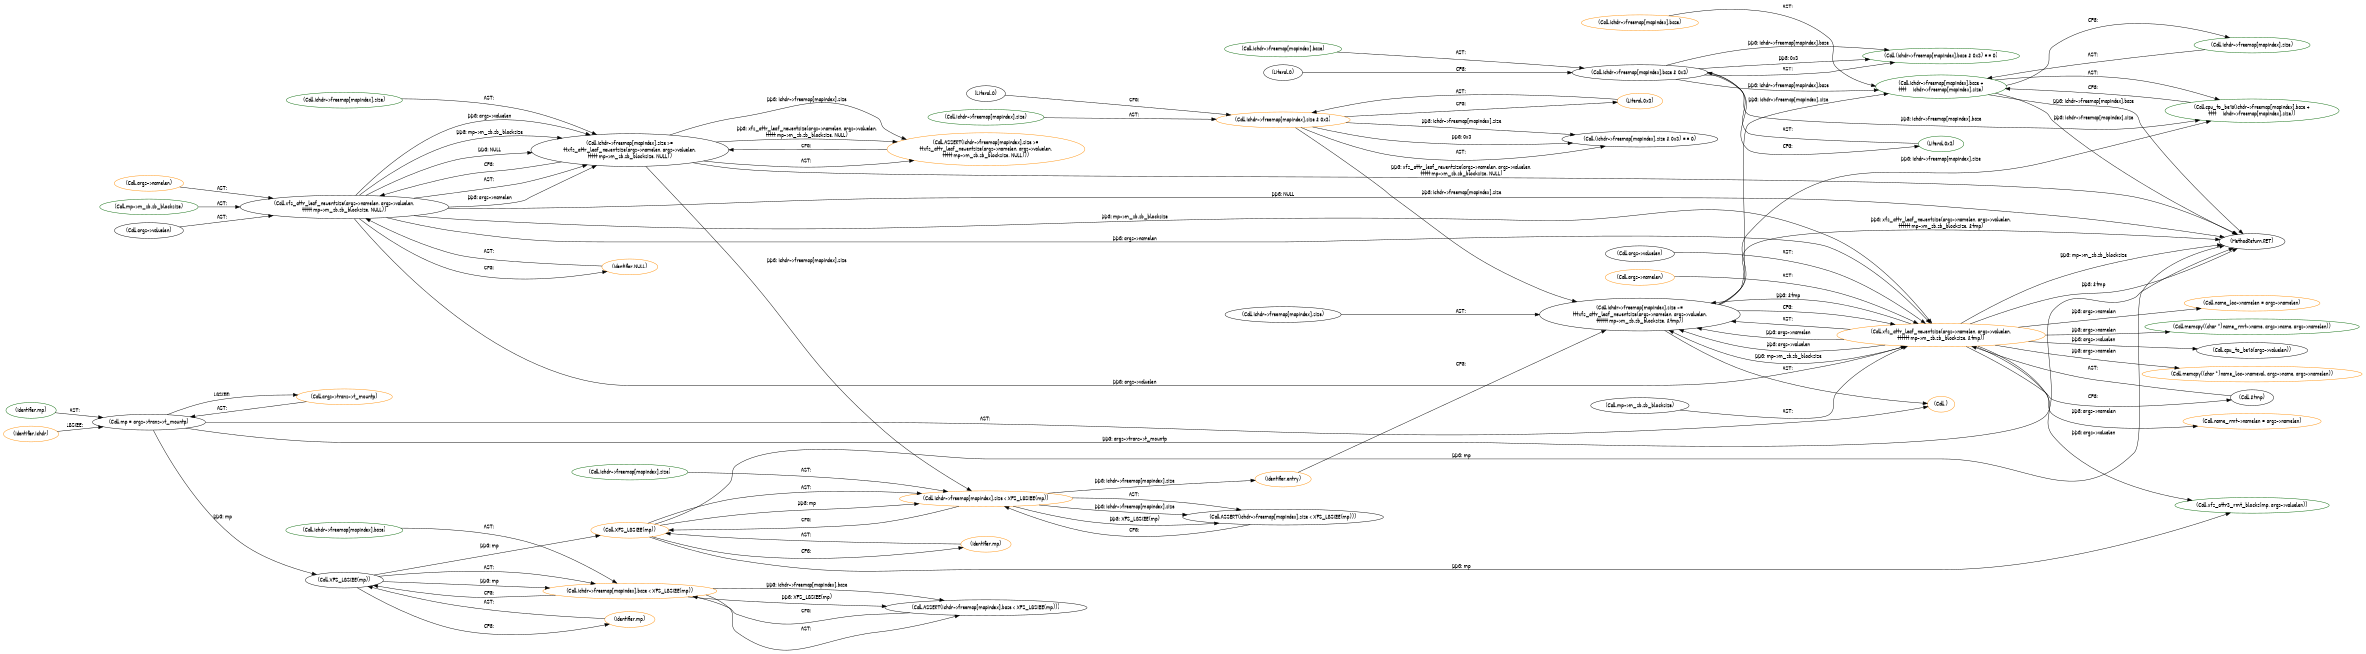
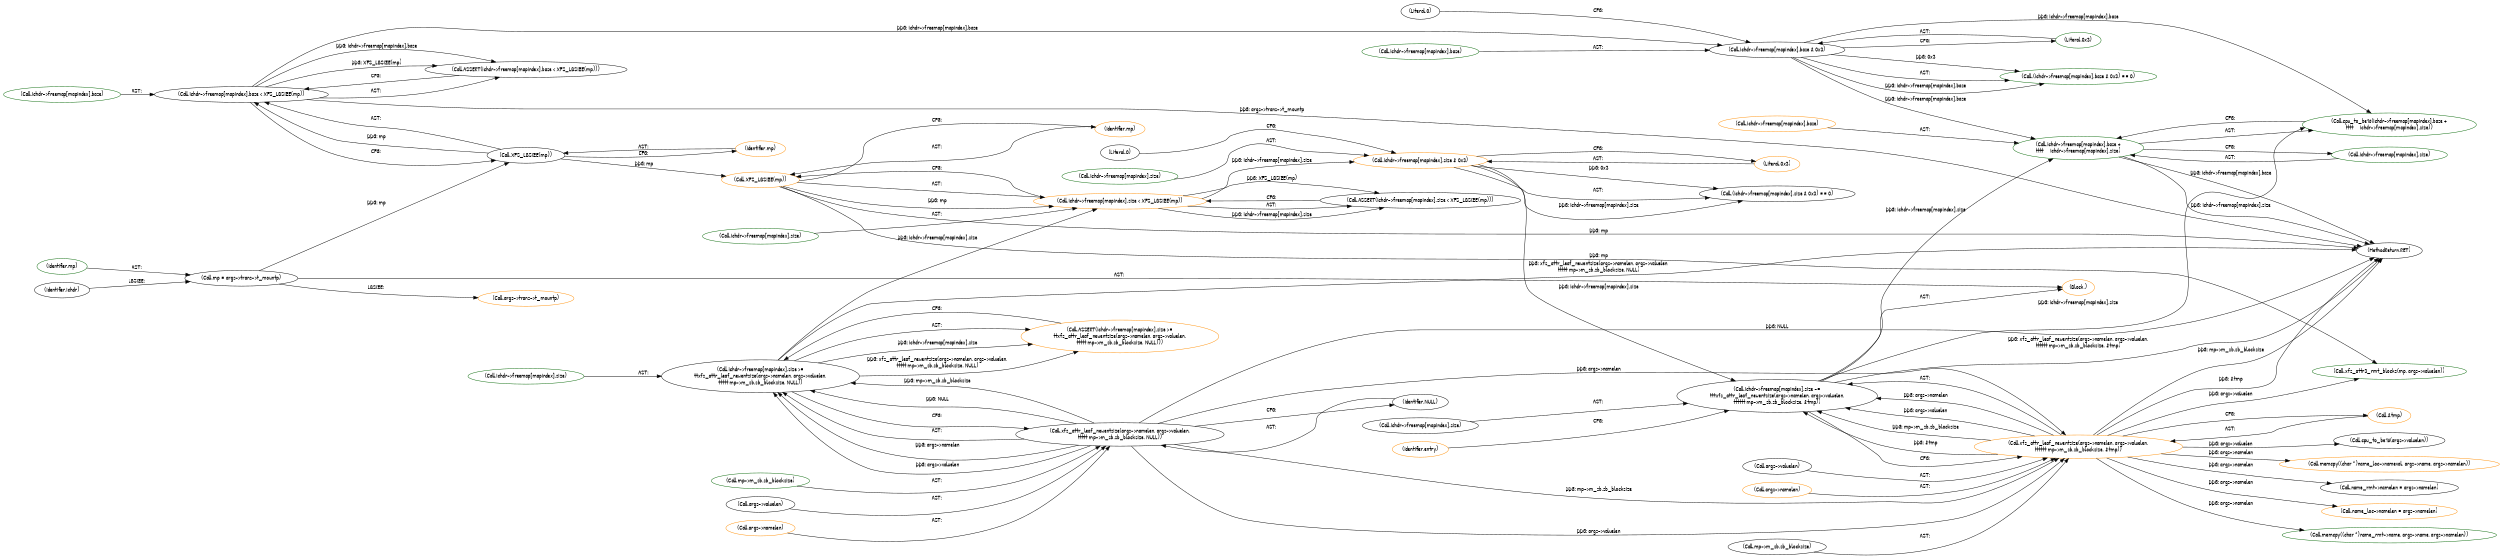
none -> (978, 32)
(630, 267) -> (1420, 402)
(2252, 398) -> (2389, 416)
(1941, 404) -> (2078, 287)
(251, 409) -> none
(2252, 421) -> (2389, 488)
(31, 434) -> (62, 290)
(1267, 442) -> (1337, 118)
(1149, 486) -> (1269, 166)
(630, 591) -> (241, 94)
